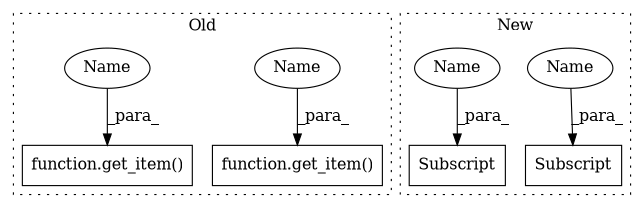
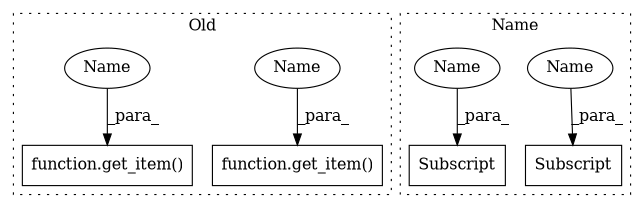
(515, 26) -> (515, 26)
